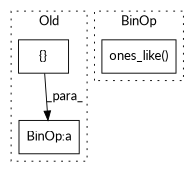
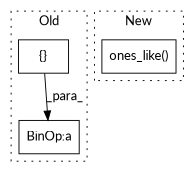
(139, 22) -> (139, 22)
